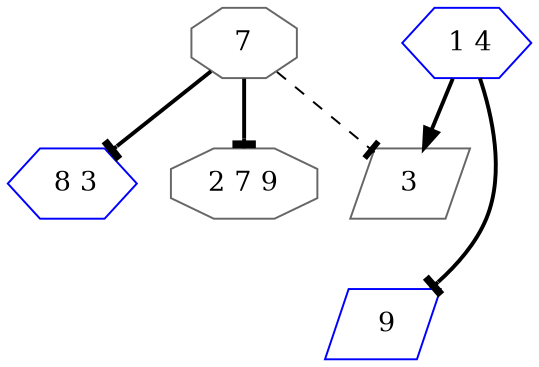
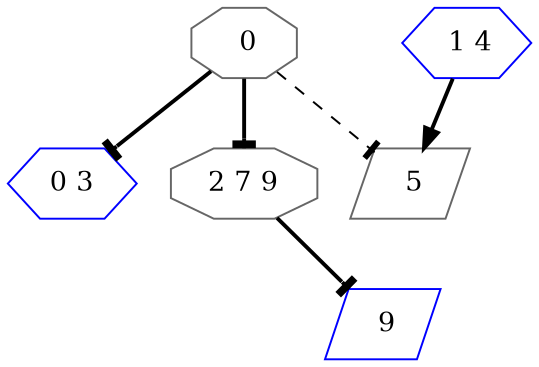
(244, 43) -> (244, 43)
(72, 184) -> (72, 184)
(410, 184) -> (410, 184)
(494, 188) -> (309, 250)
